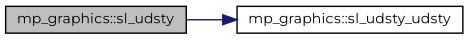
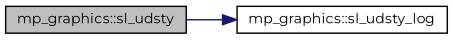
(350, 20) -> (342, 20)
